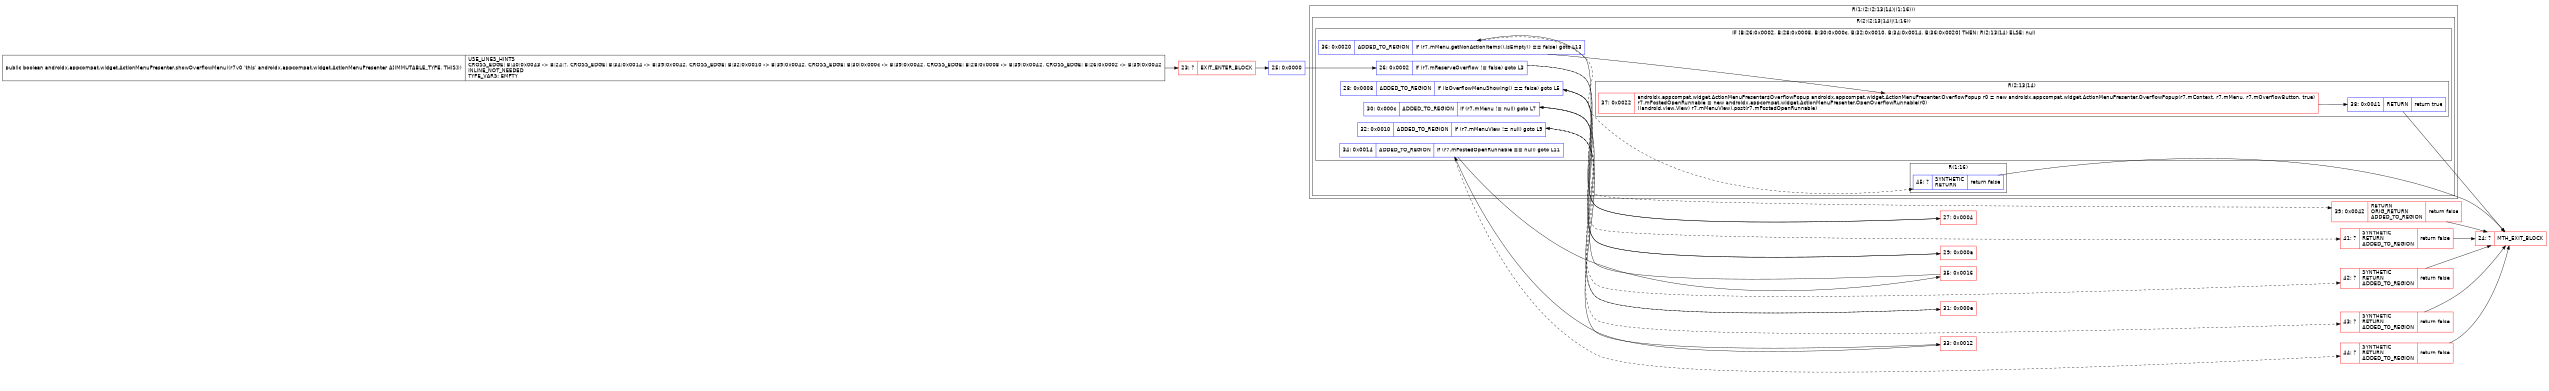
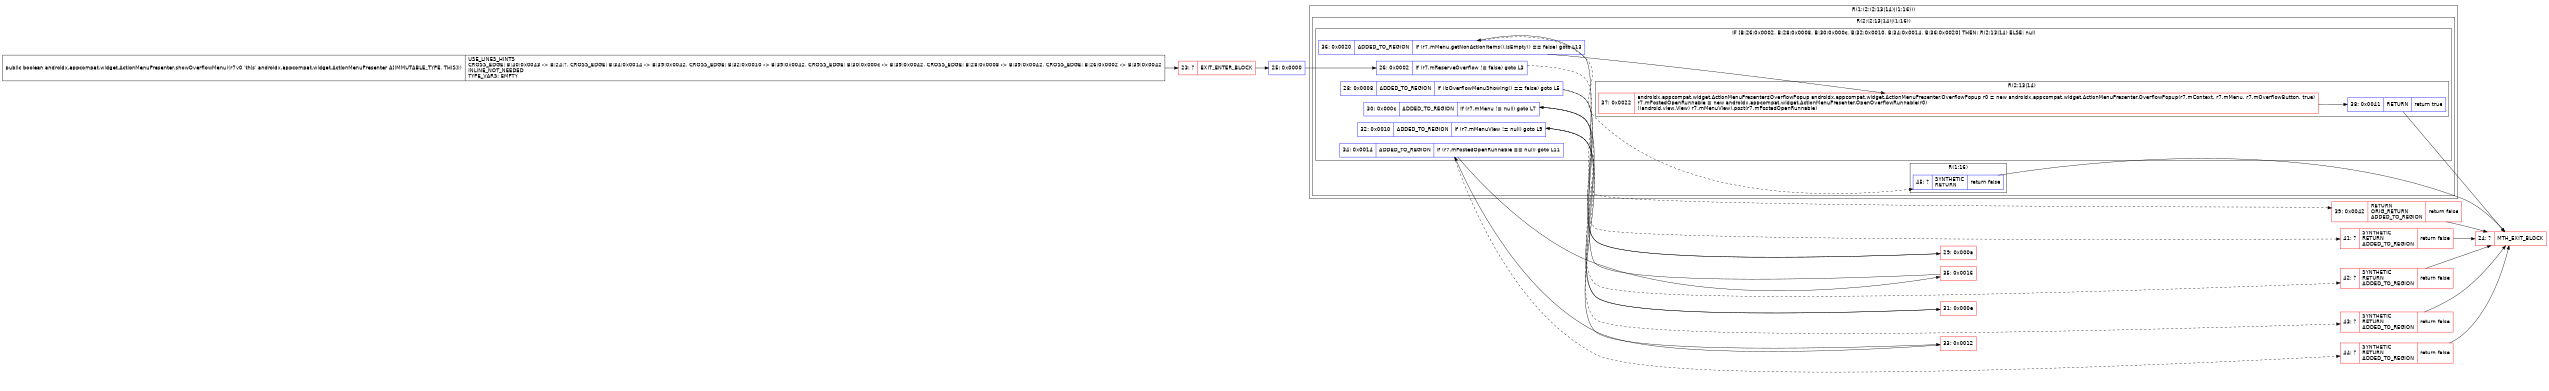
(1958, 218) -> none
(1668, 310) -> (1668, 310)
